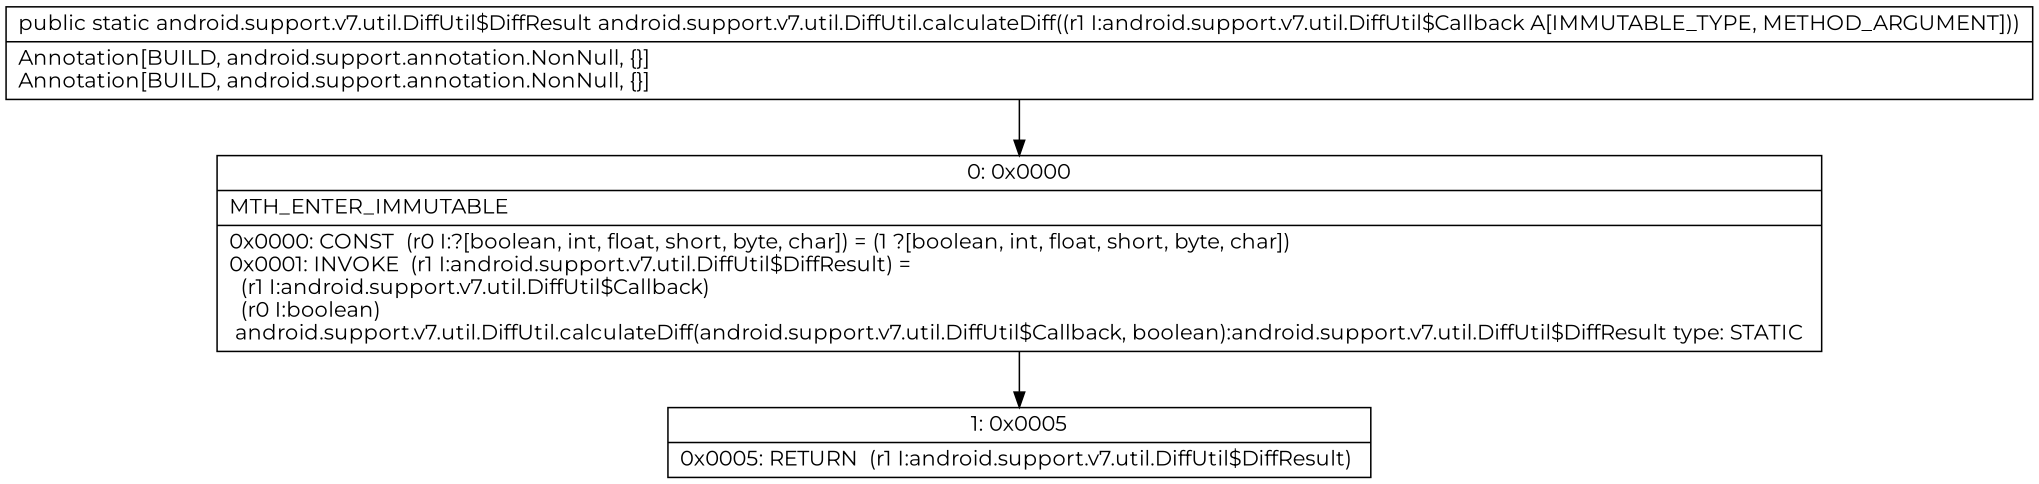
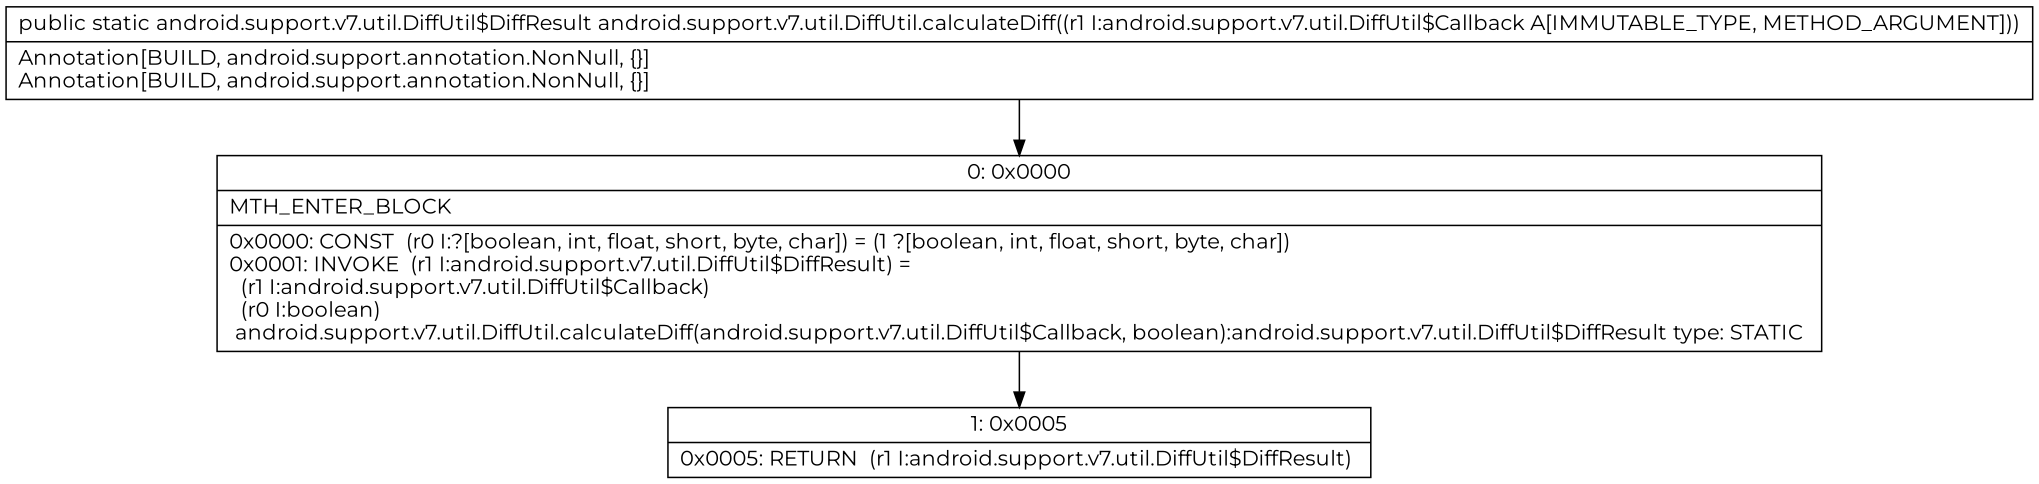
(369, 207) -> (341, 207)
